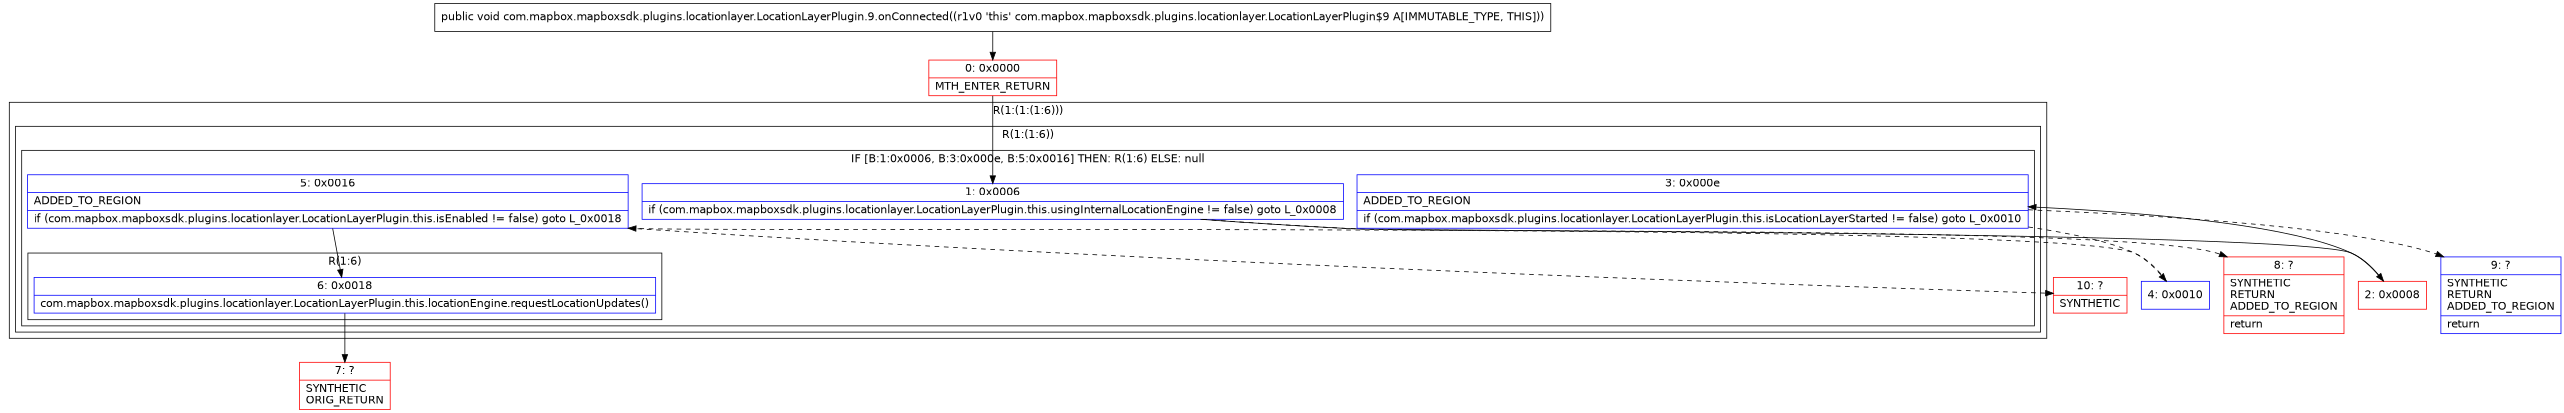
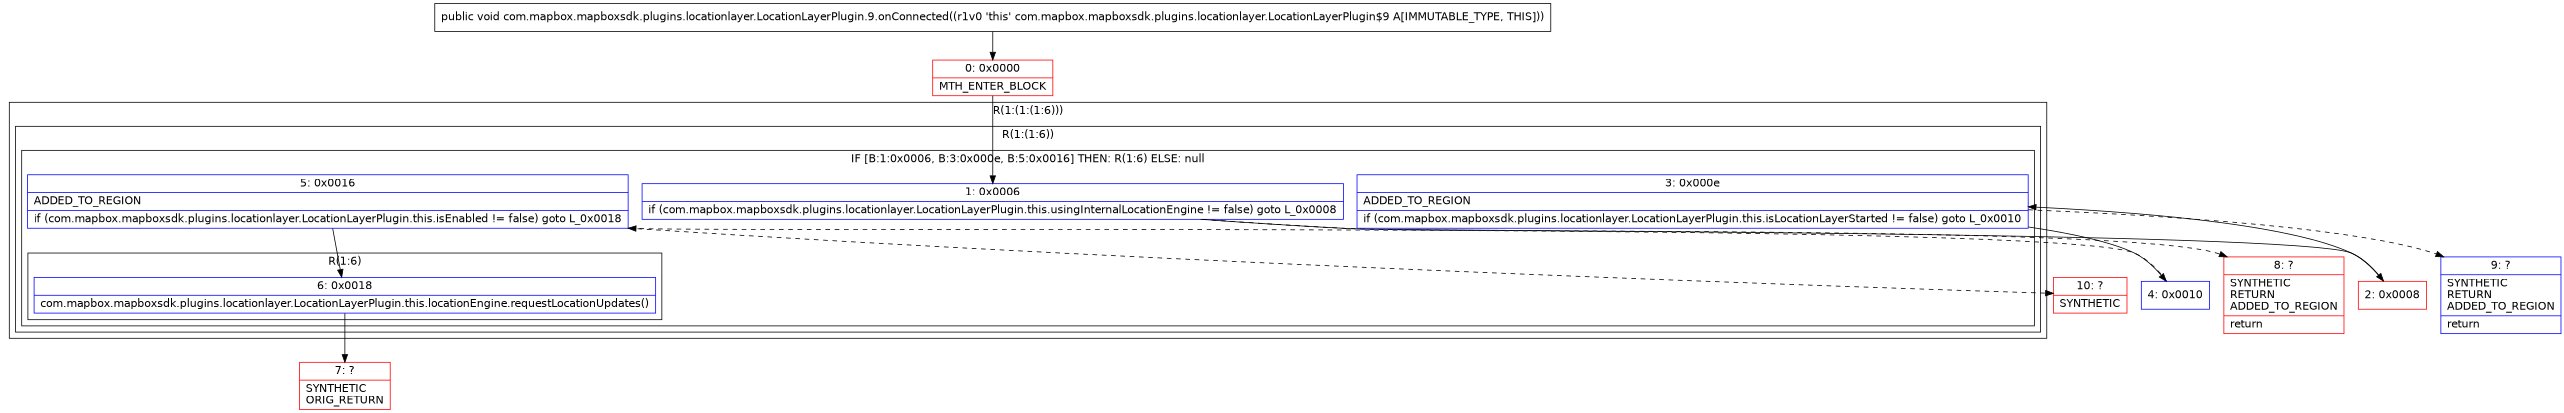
(993, 86) -> (993, 86)
(2099, 241) -> (2099, 241)
